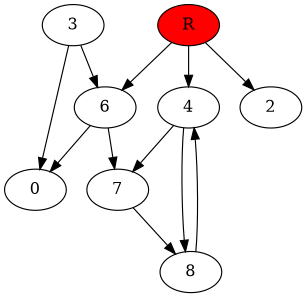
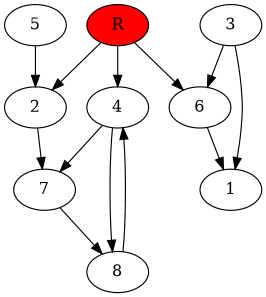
none -> (35, 25)
(111, 143) -> (39, 143)
(35, 190) -> (231, 190)
